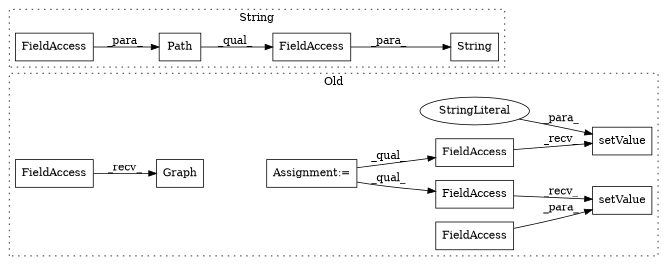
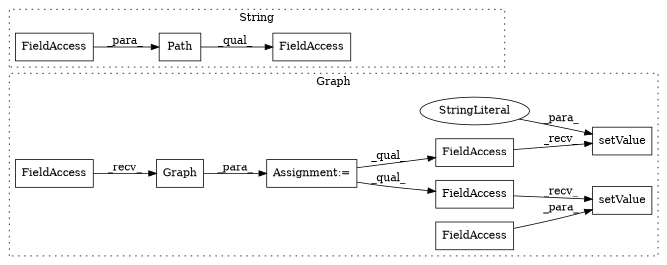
(475, 47) -> none
(334, 82) -> (334, 82)
none -> (231, 173)
